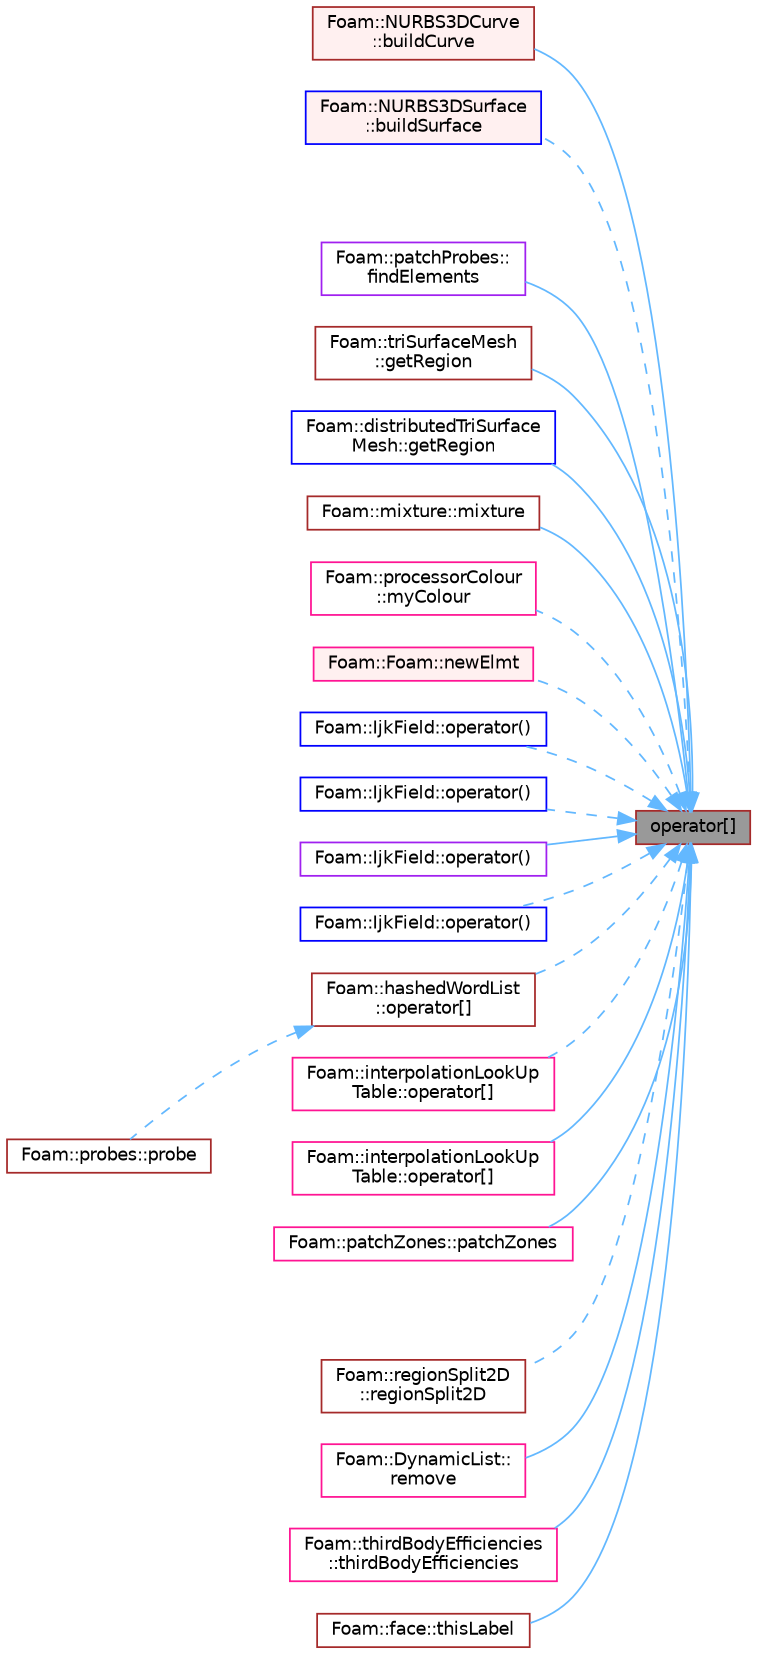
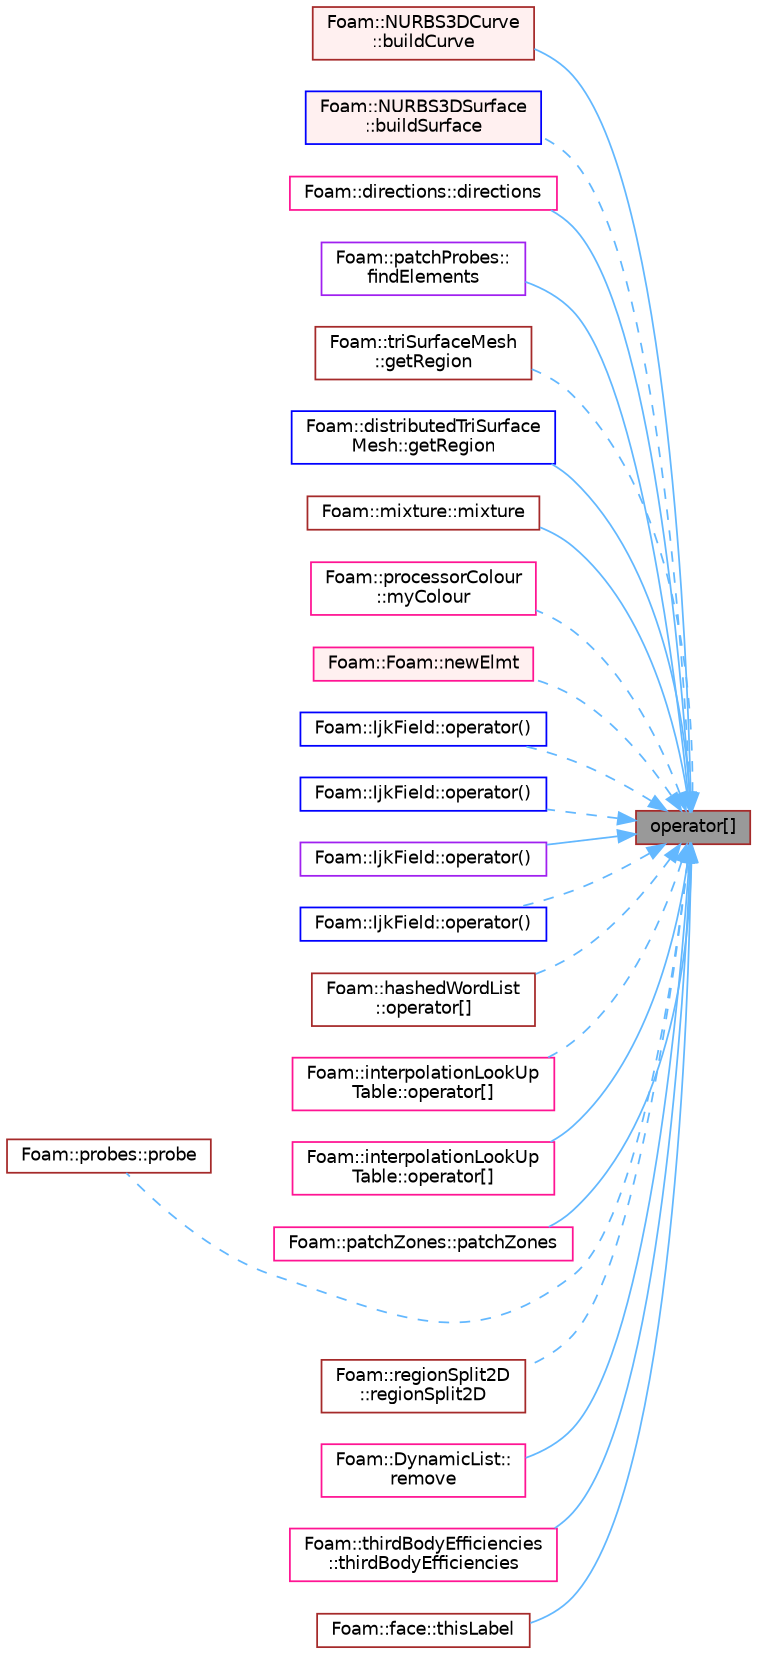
none -> (423, 193)
(620, 461) -> (620, 461)
(209, 1080) -> (546, 1293)
